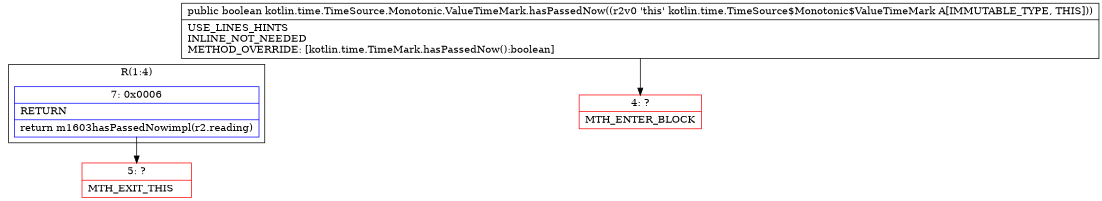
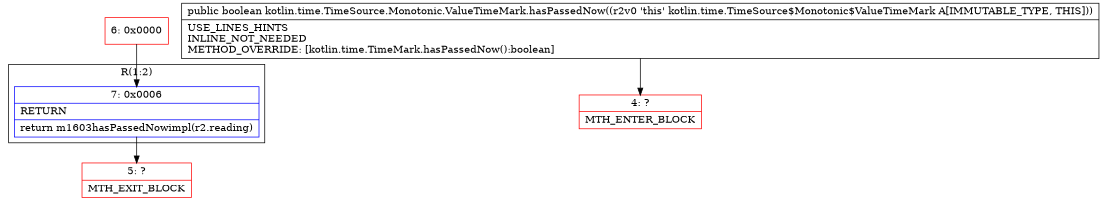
none -> (137, 31)
(137, 73) -> (137, 73)
(131, 188) -> (137, 188)
